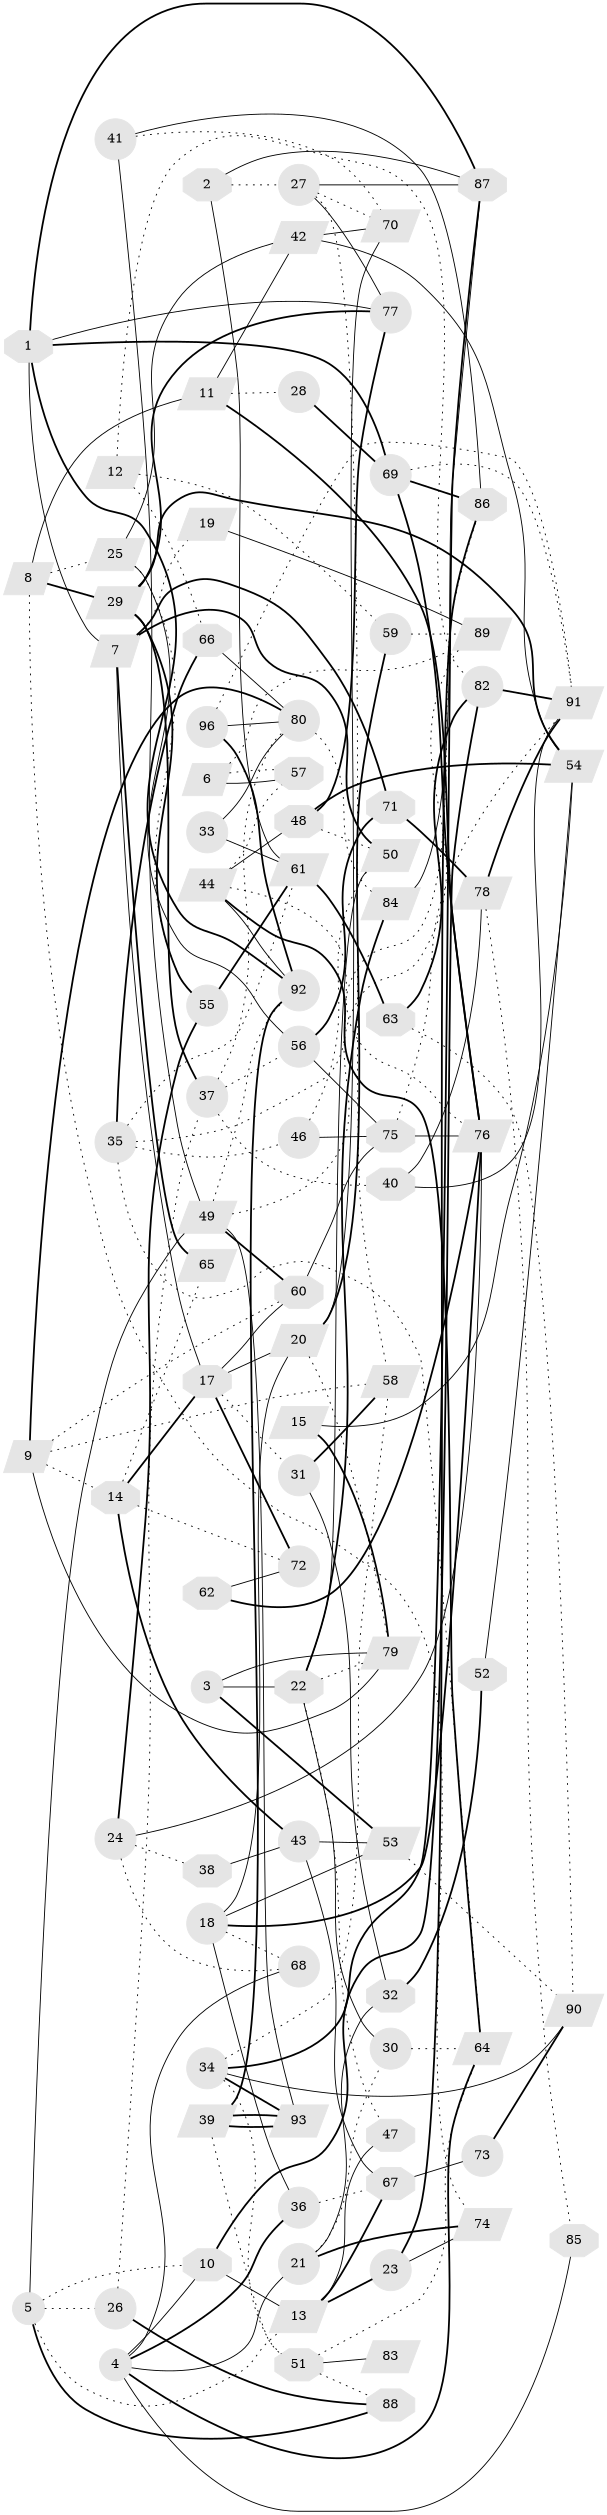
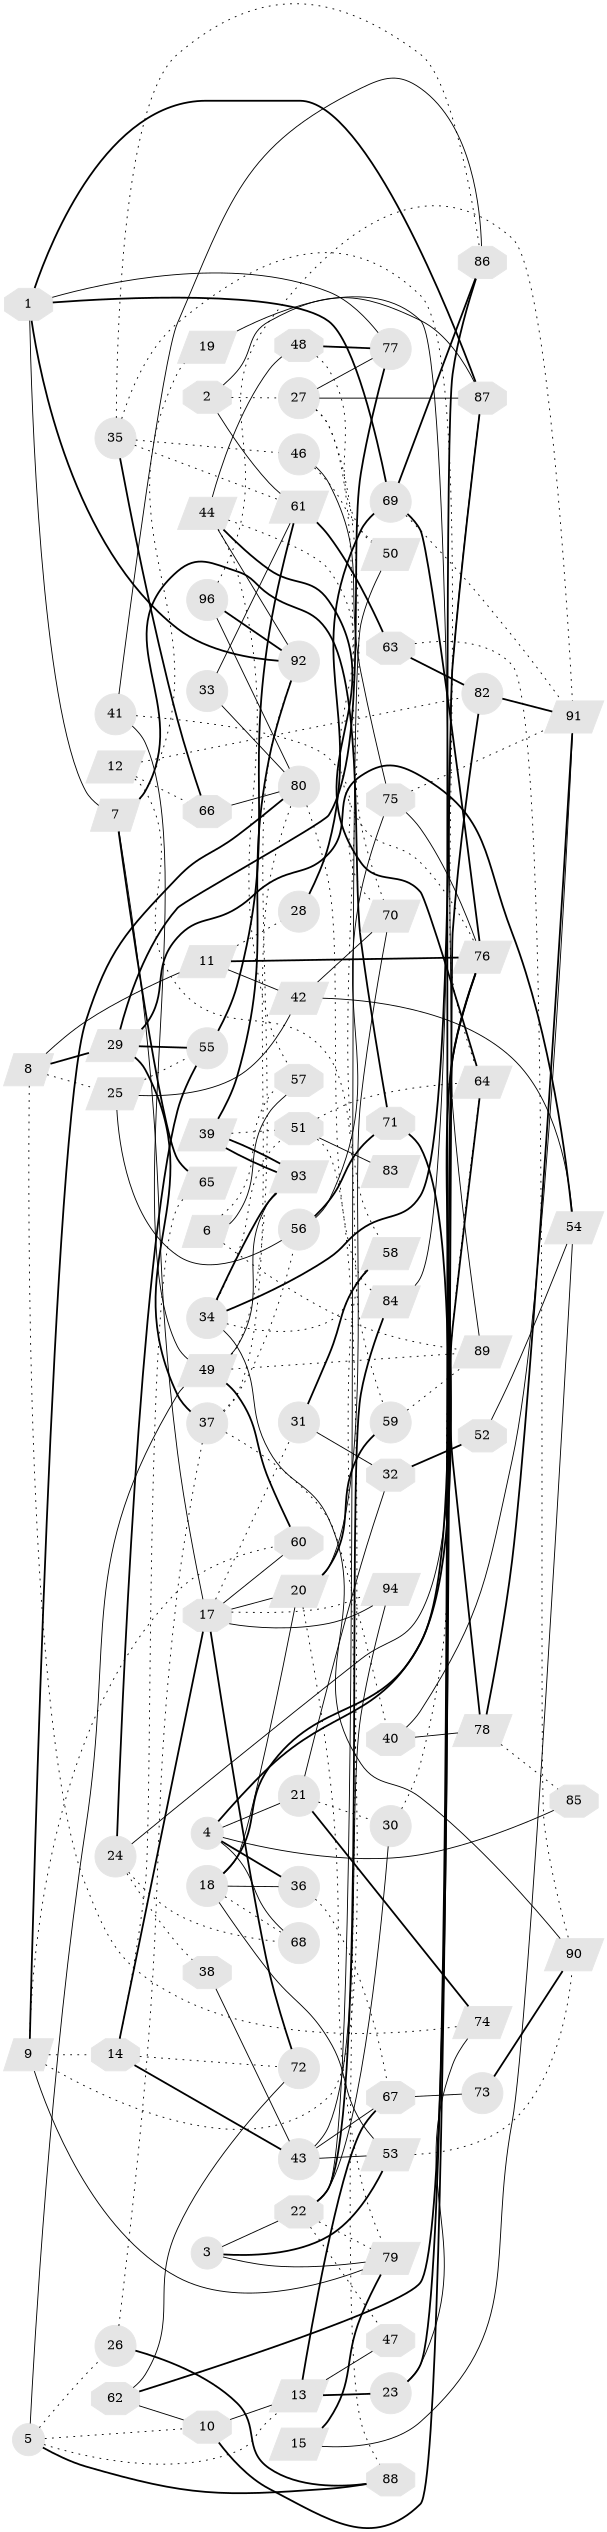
(309, 678) -> none
(423, 769) -> none
(330, 1226) -> none
none -> (391, 1590)
(163, 2318) -> (161, 2413)
